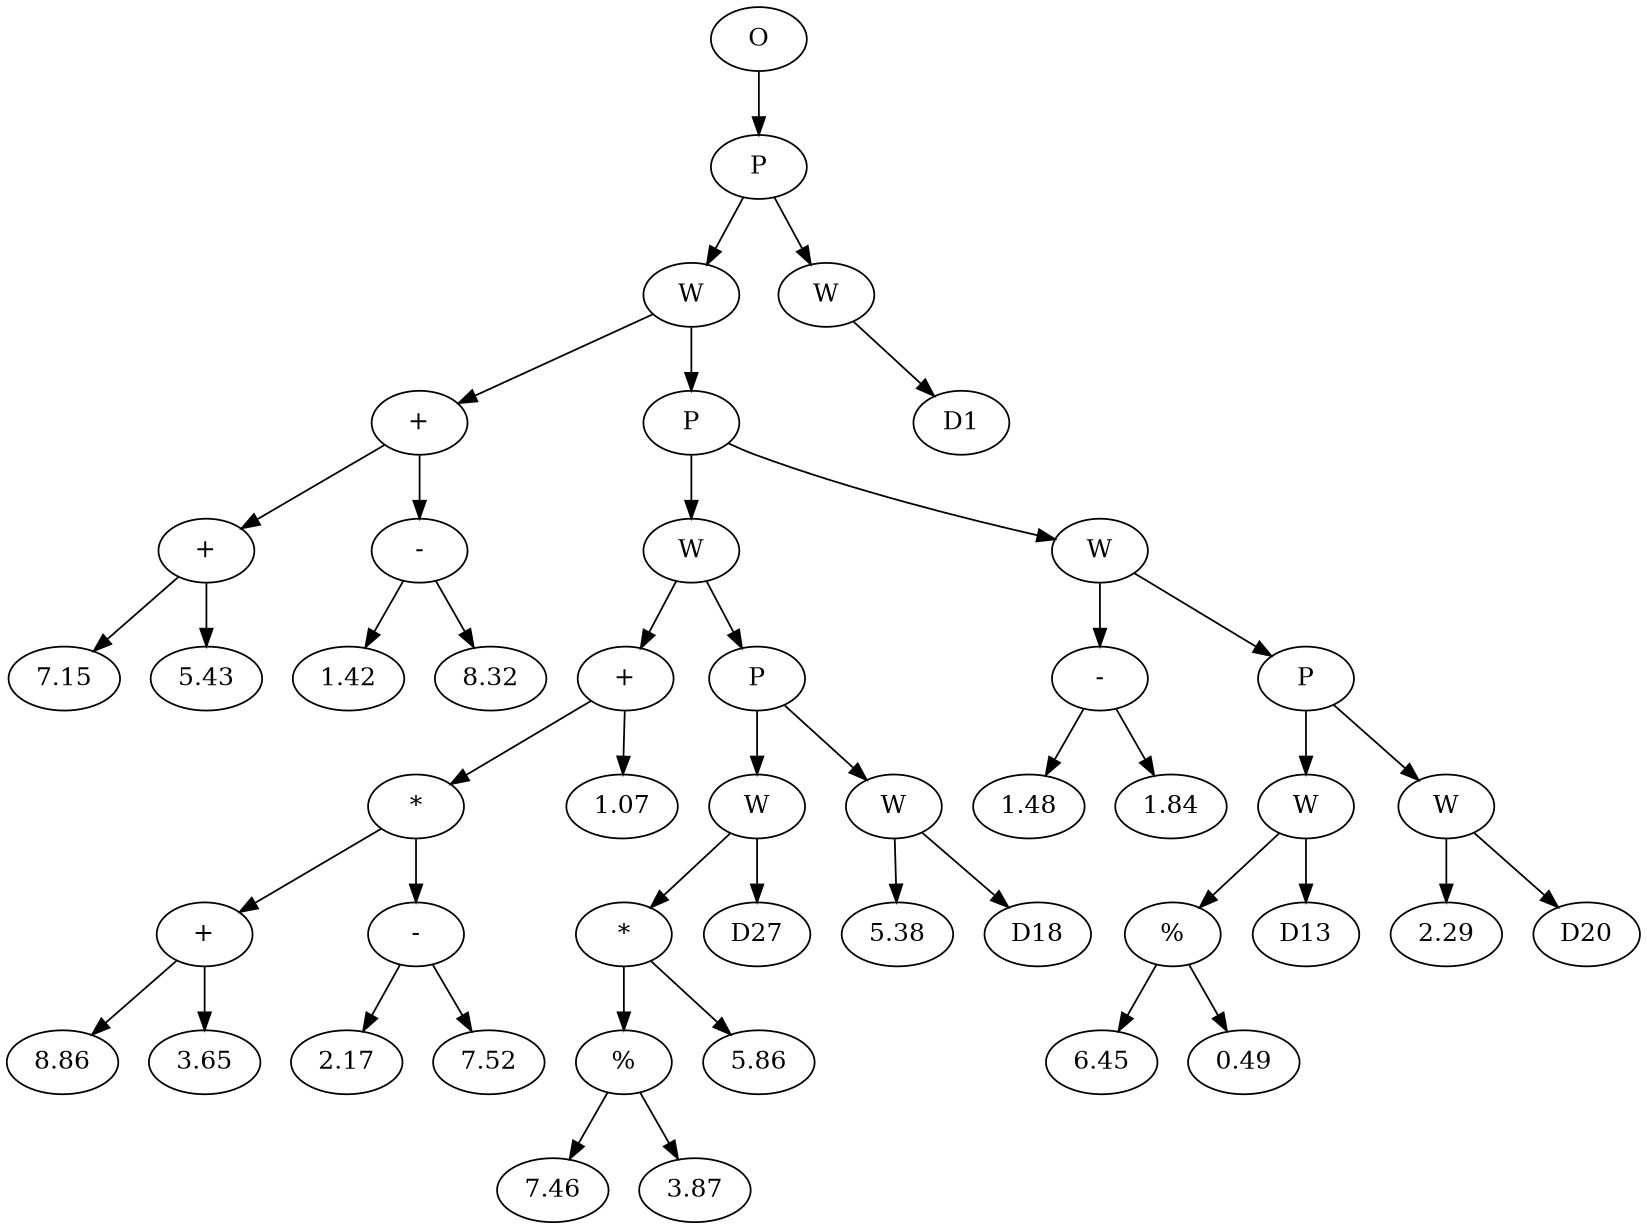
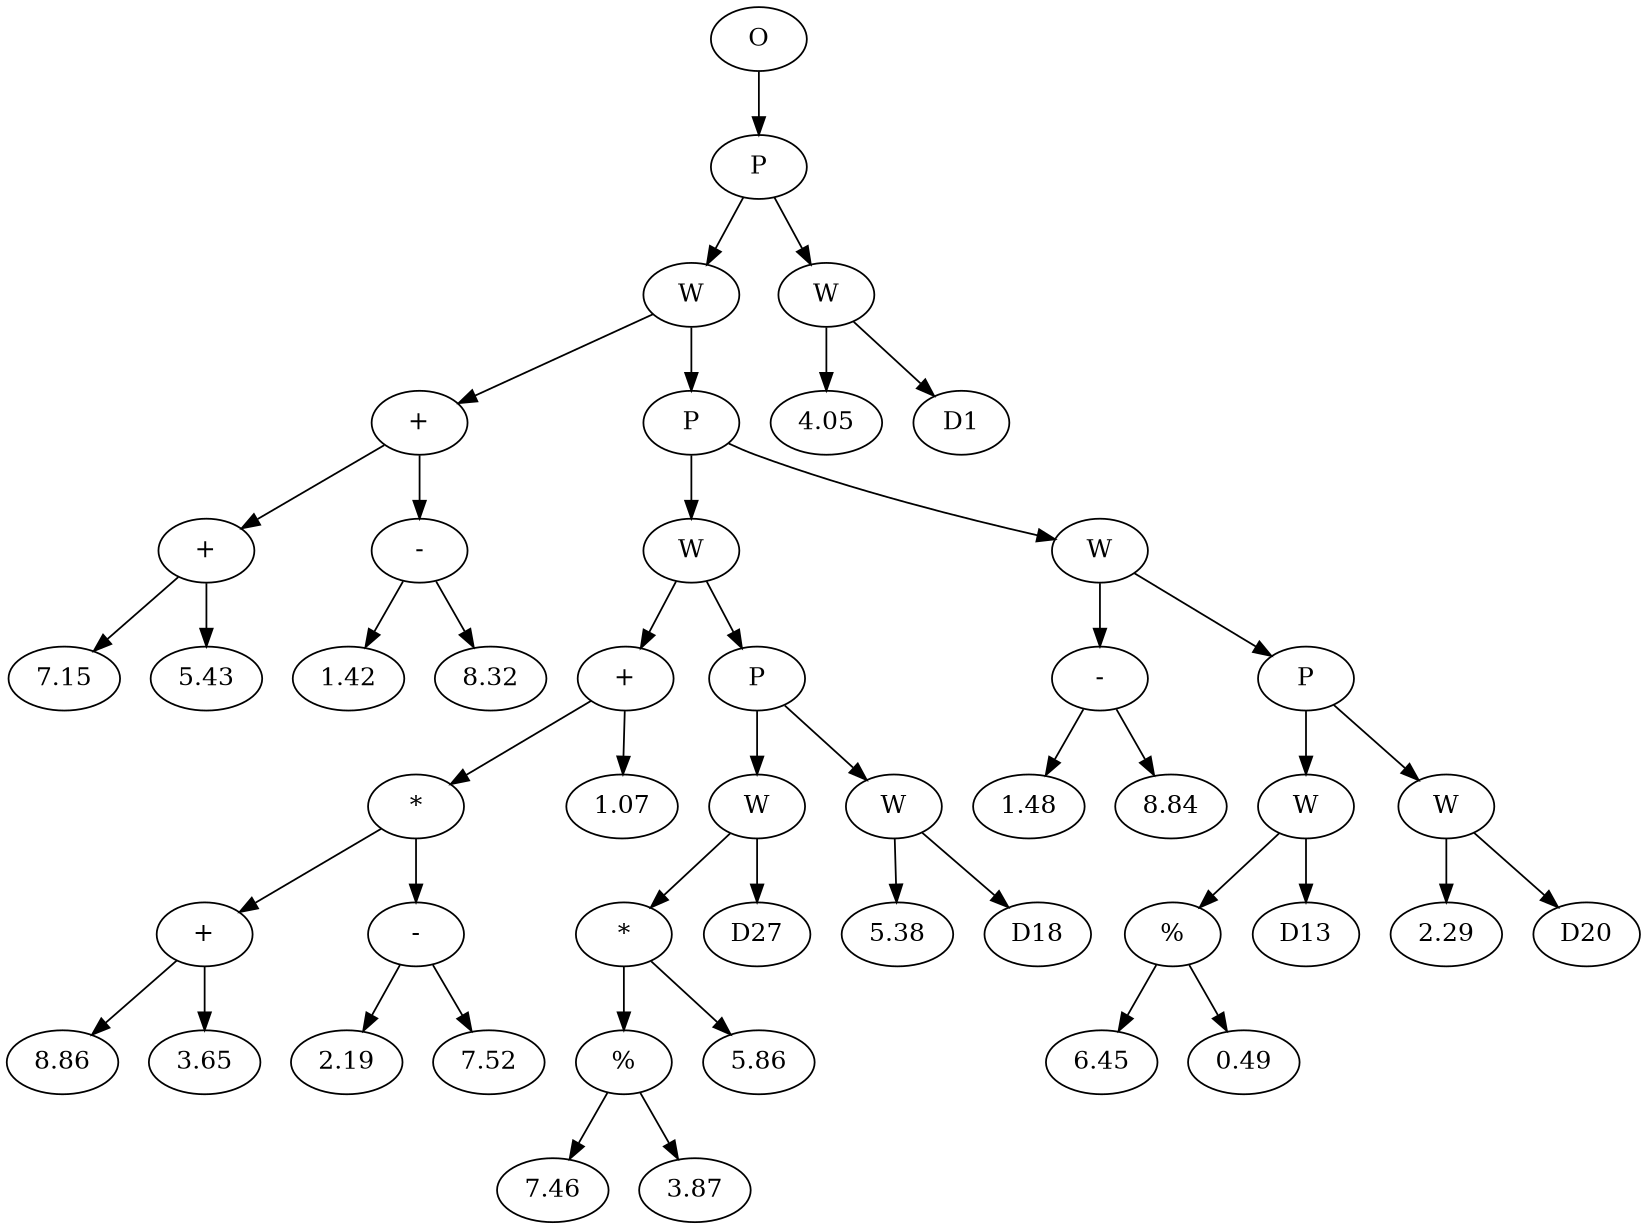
none -> (826, 423)
(1171, 806) -> (1171, 806)
(347, 1062) -> (347, 1062)
